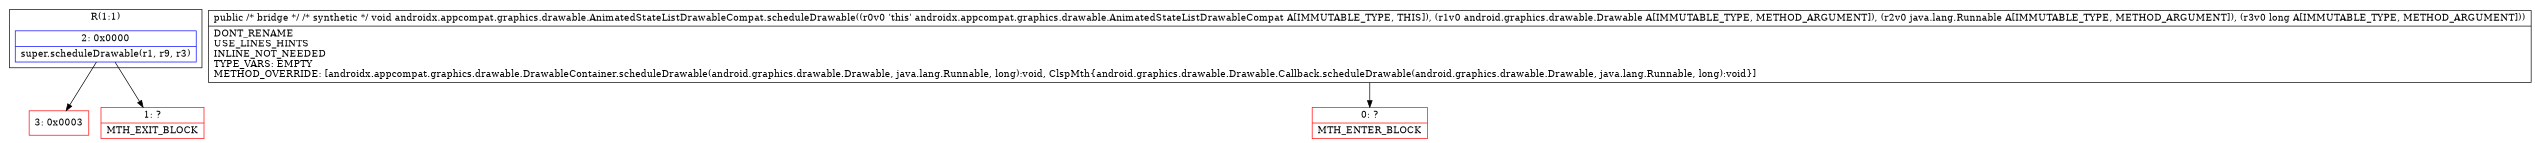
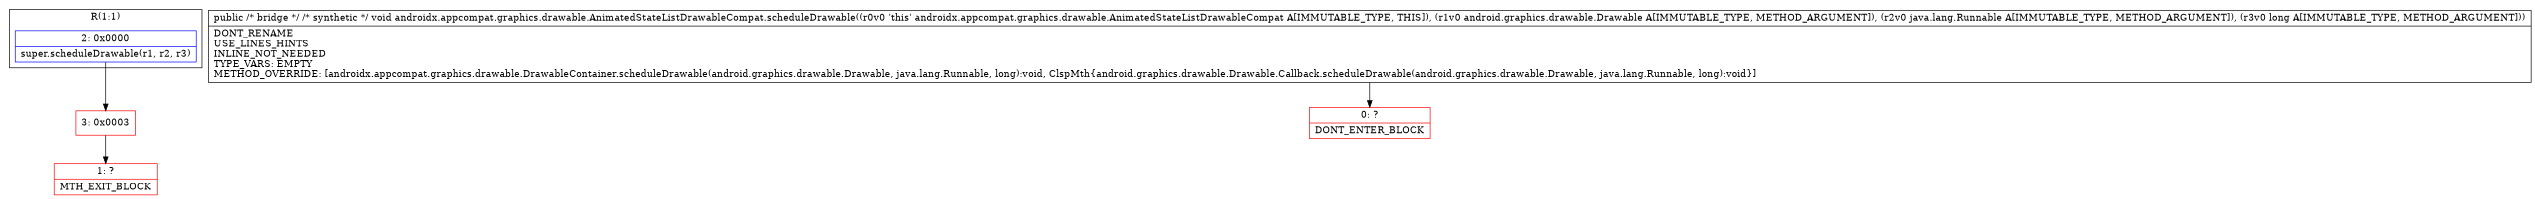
(106, 54) -> (106, 54)
(127, 82) -> (106, 146)
(1370, 130) -> (1370, 130)
